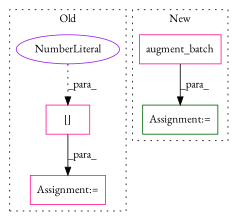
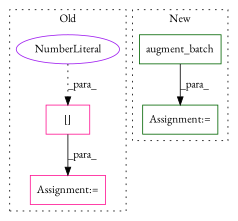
(180, 49) -> (180, 49)
